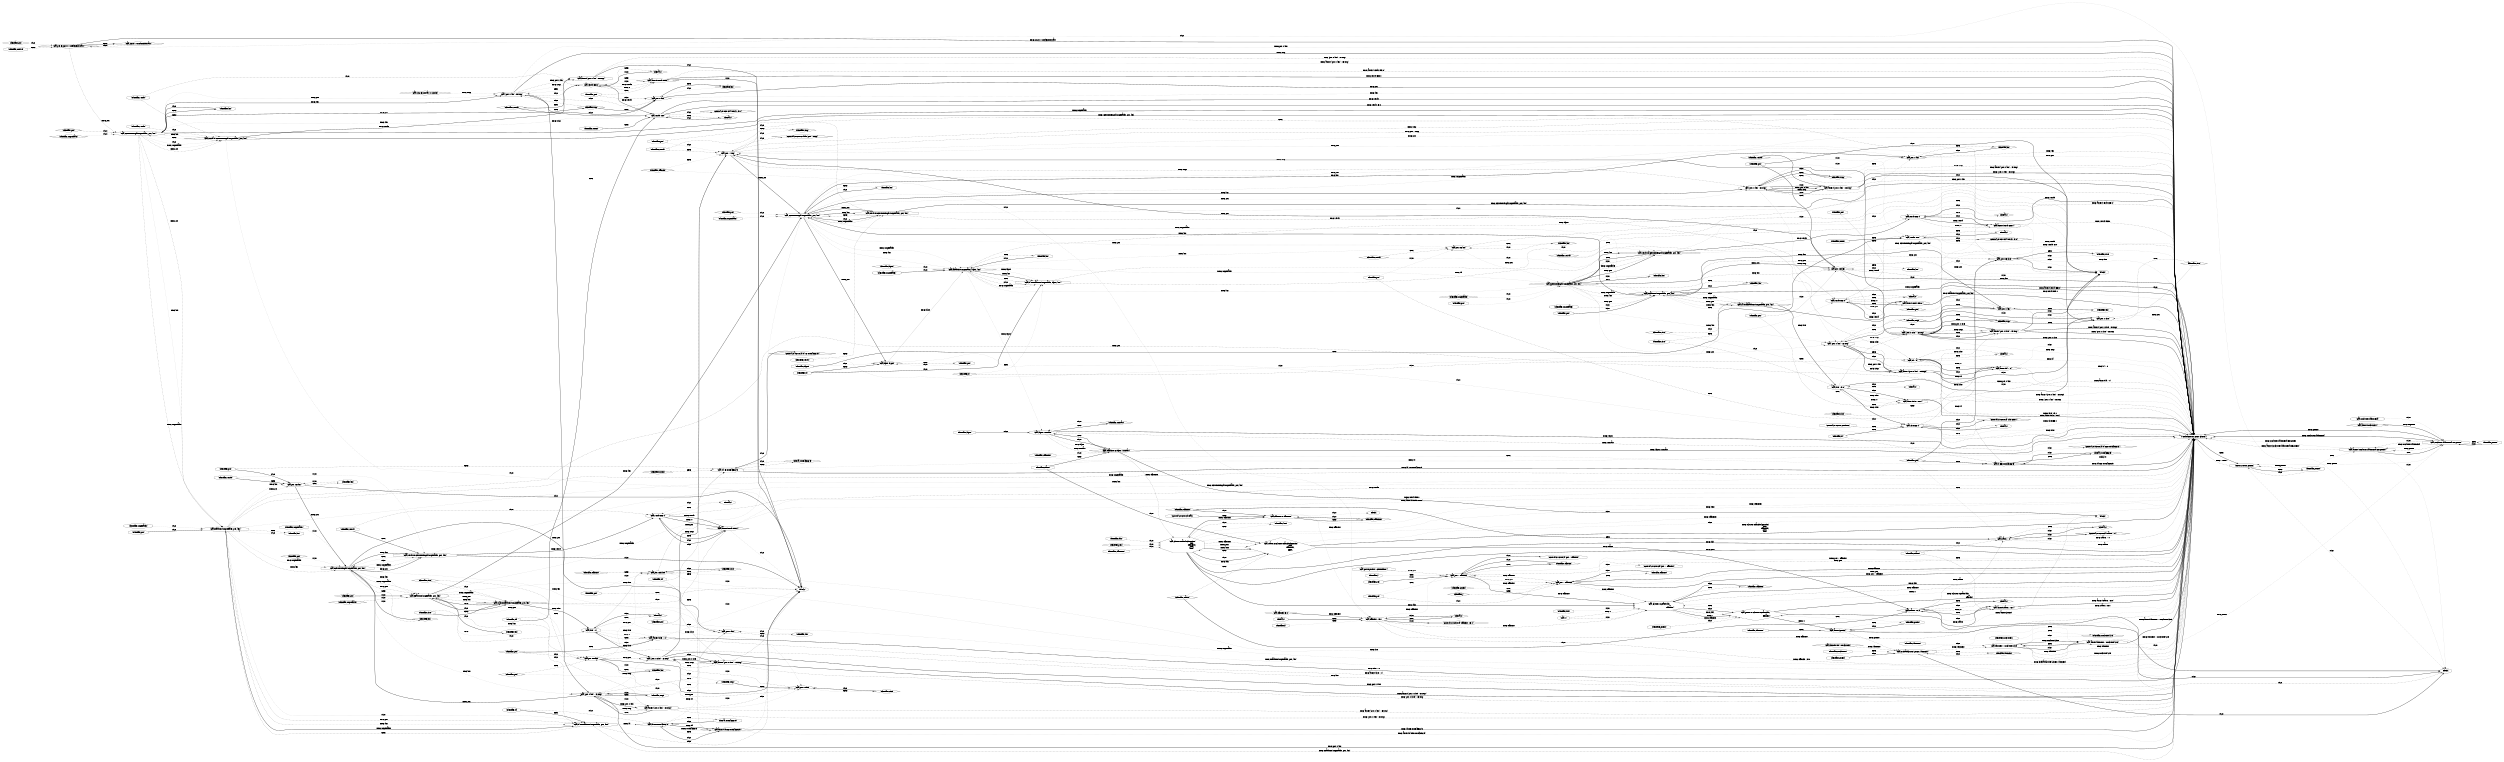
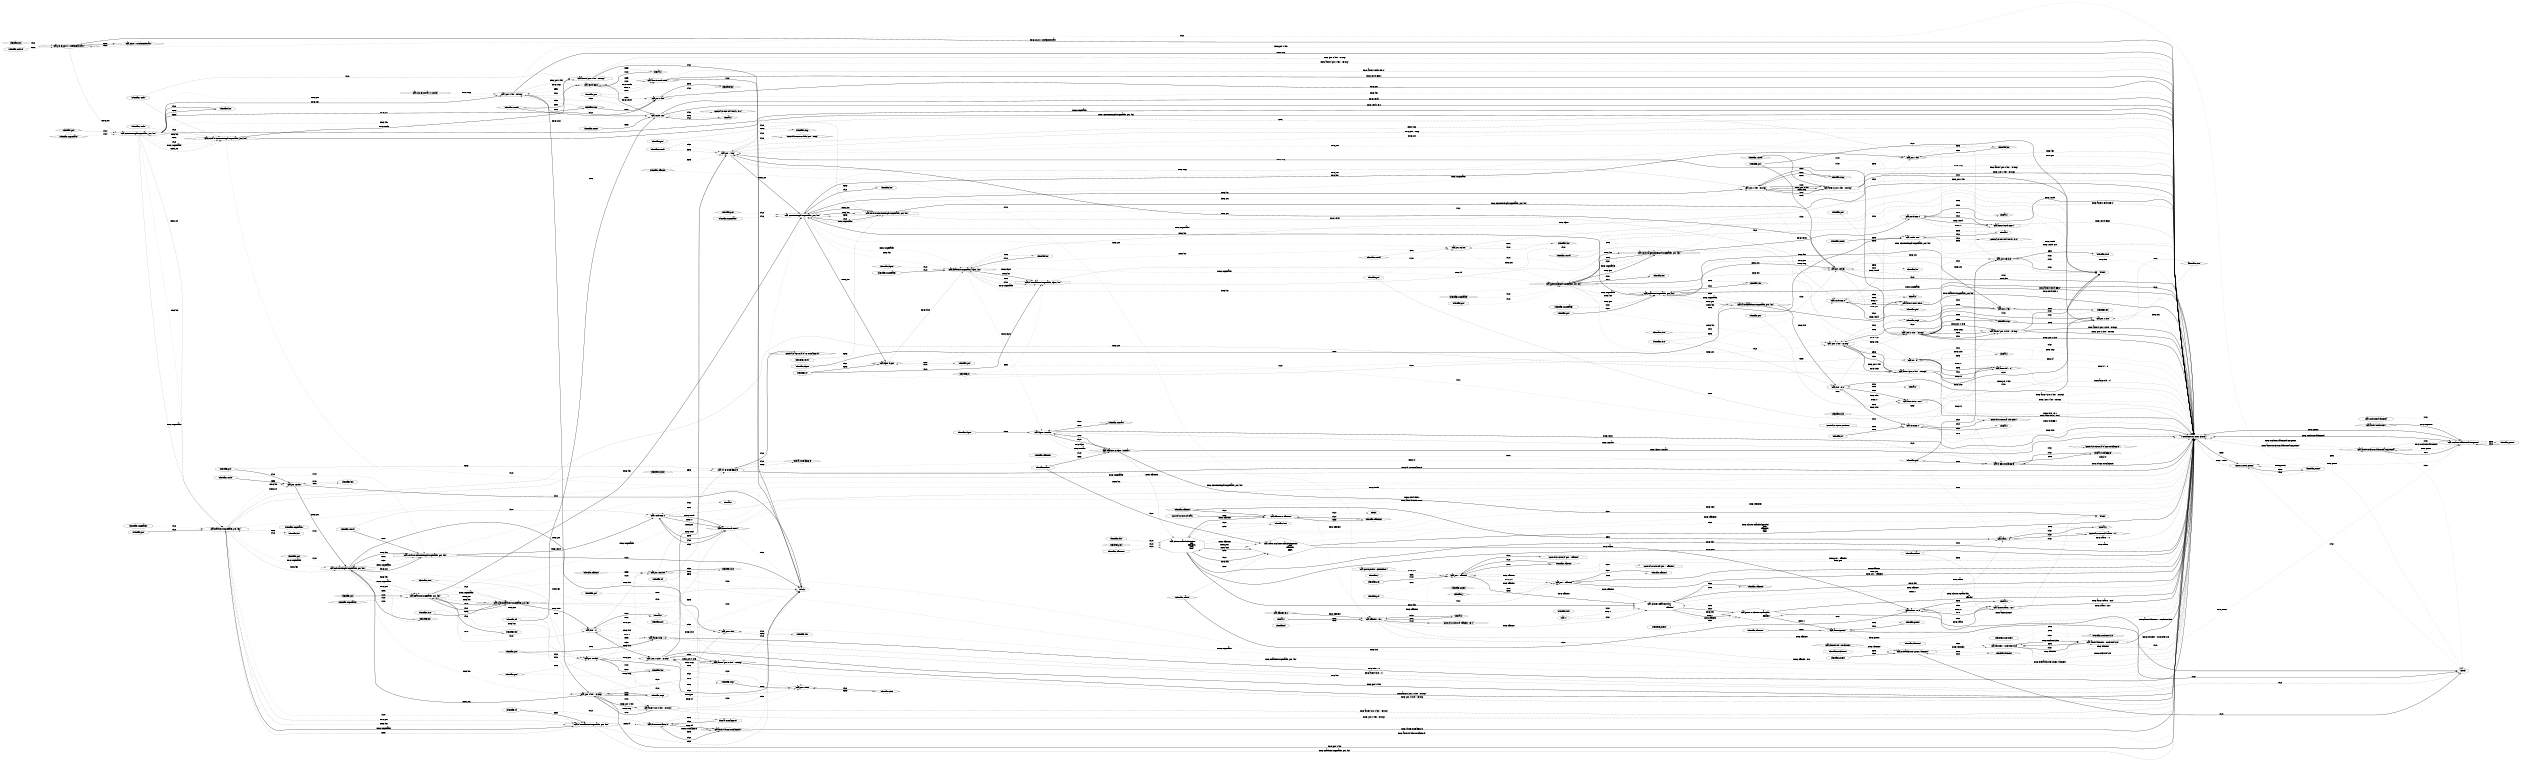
(2367, 450) -> (2376, 450)
(1659, 606) -> (1659, 606)
